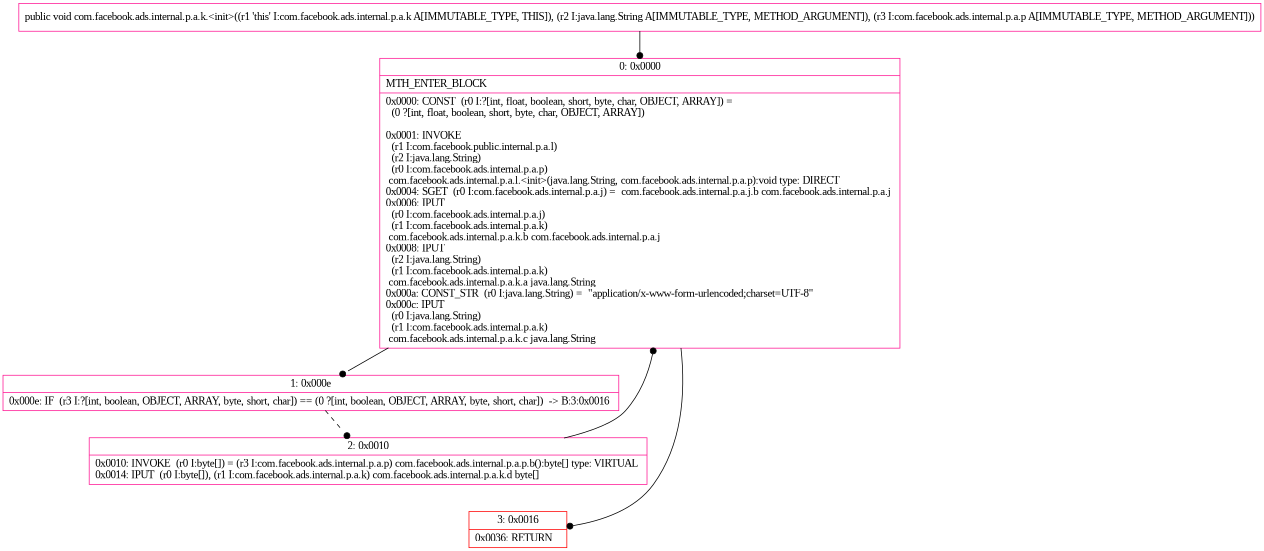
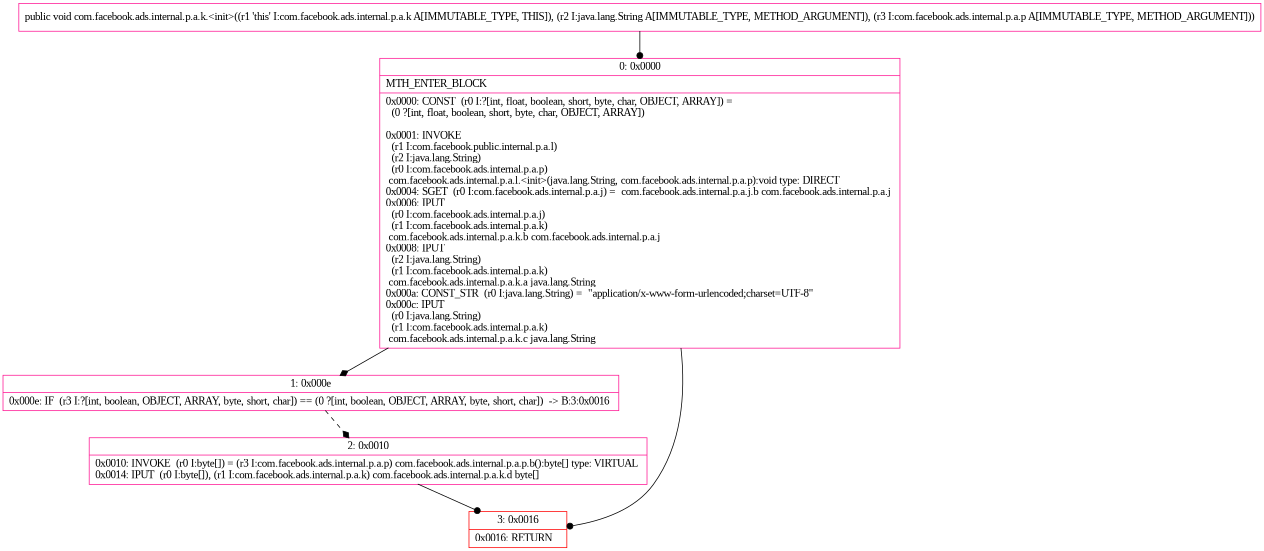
(368, 359) -> (368, 359)
(624, 412) -> (446, 497)
(334, 421) -> (334, 421)
(518, 538) -> (518, 538)
